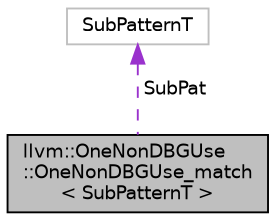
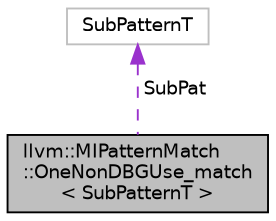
(138, 174) -> (138, 174)
